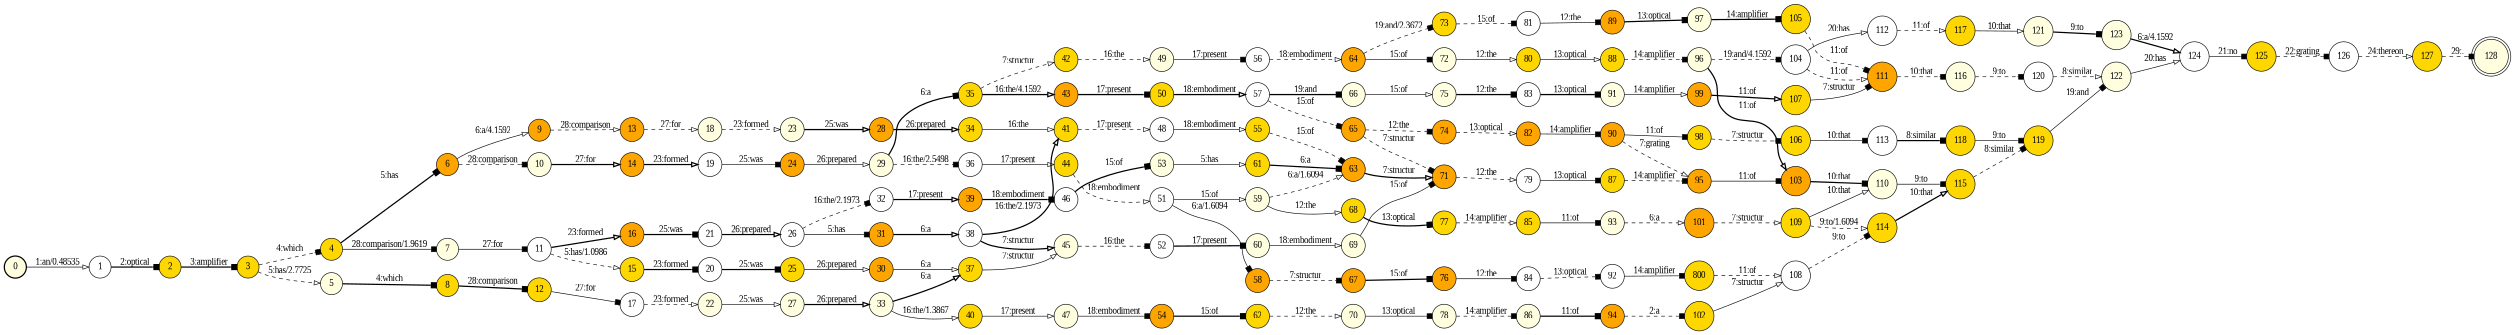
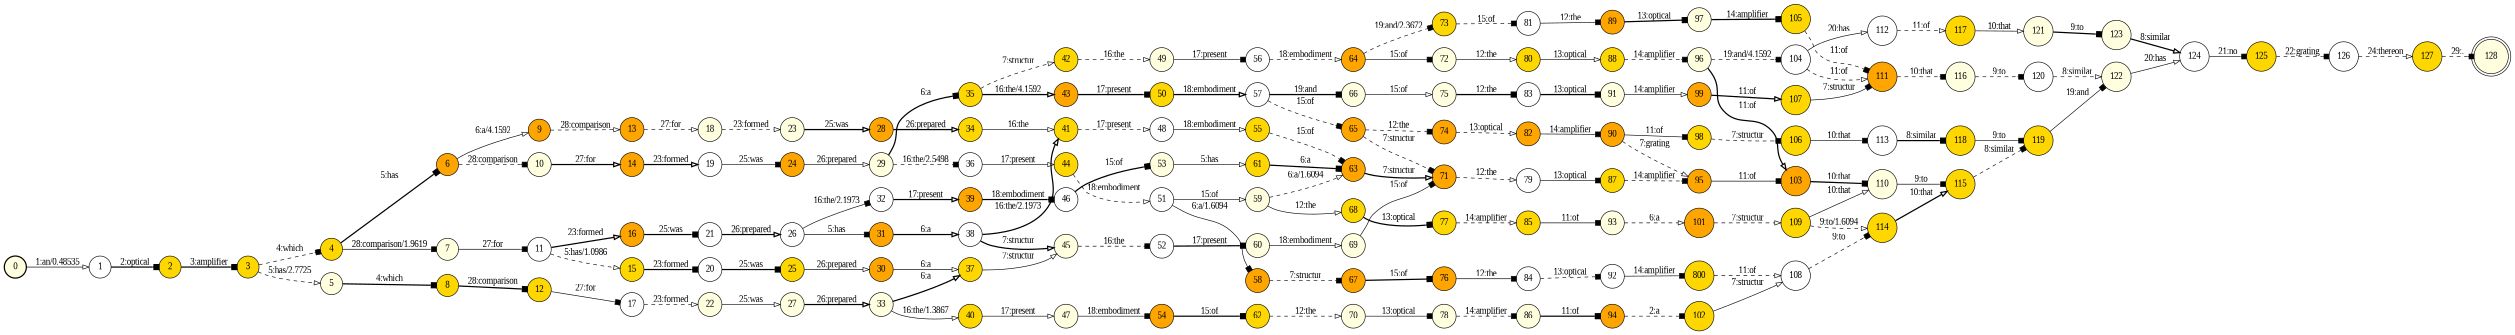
(2155, 38) -> (2155, 38)
(833, 215) -> (833, 215)
